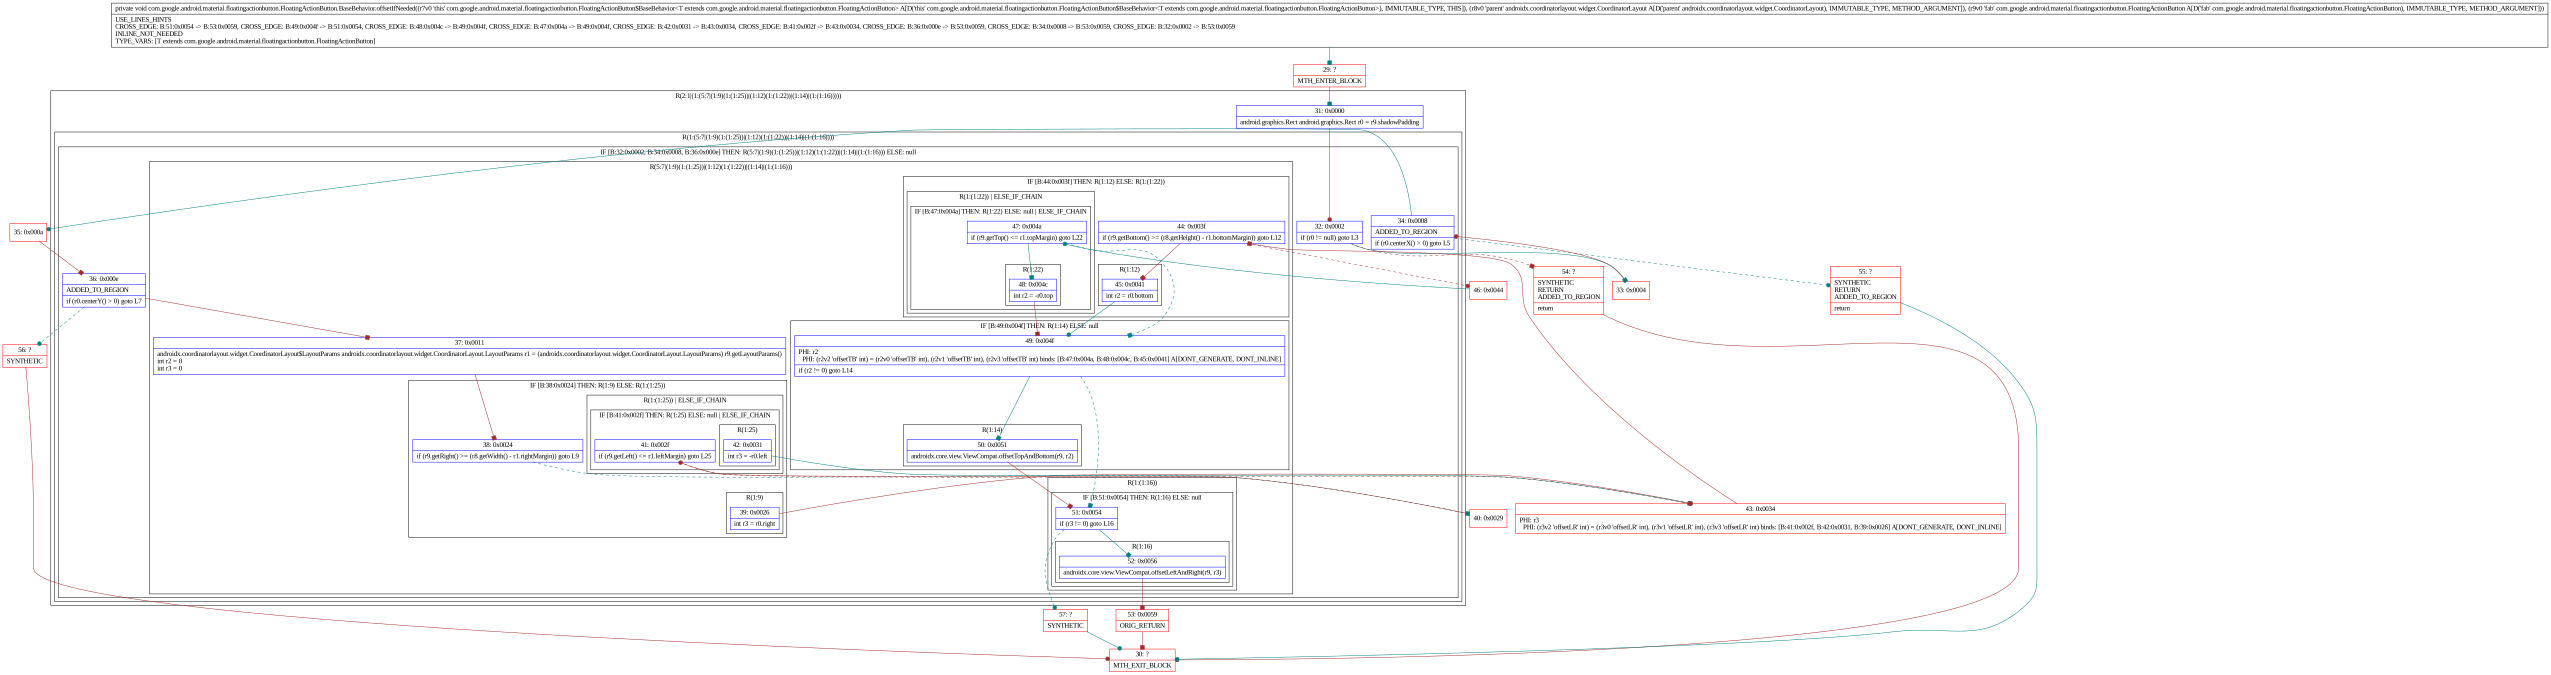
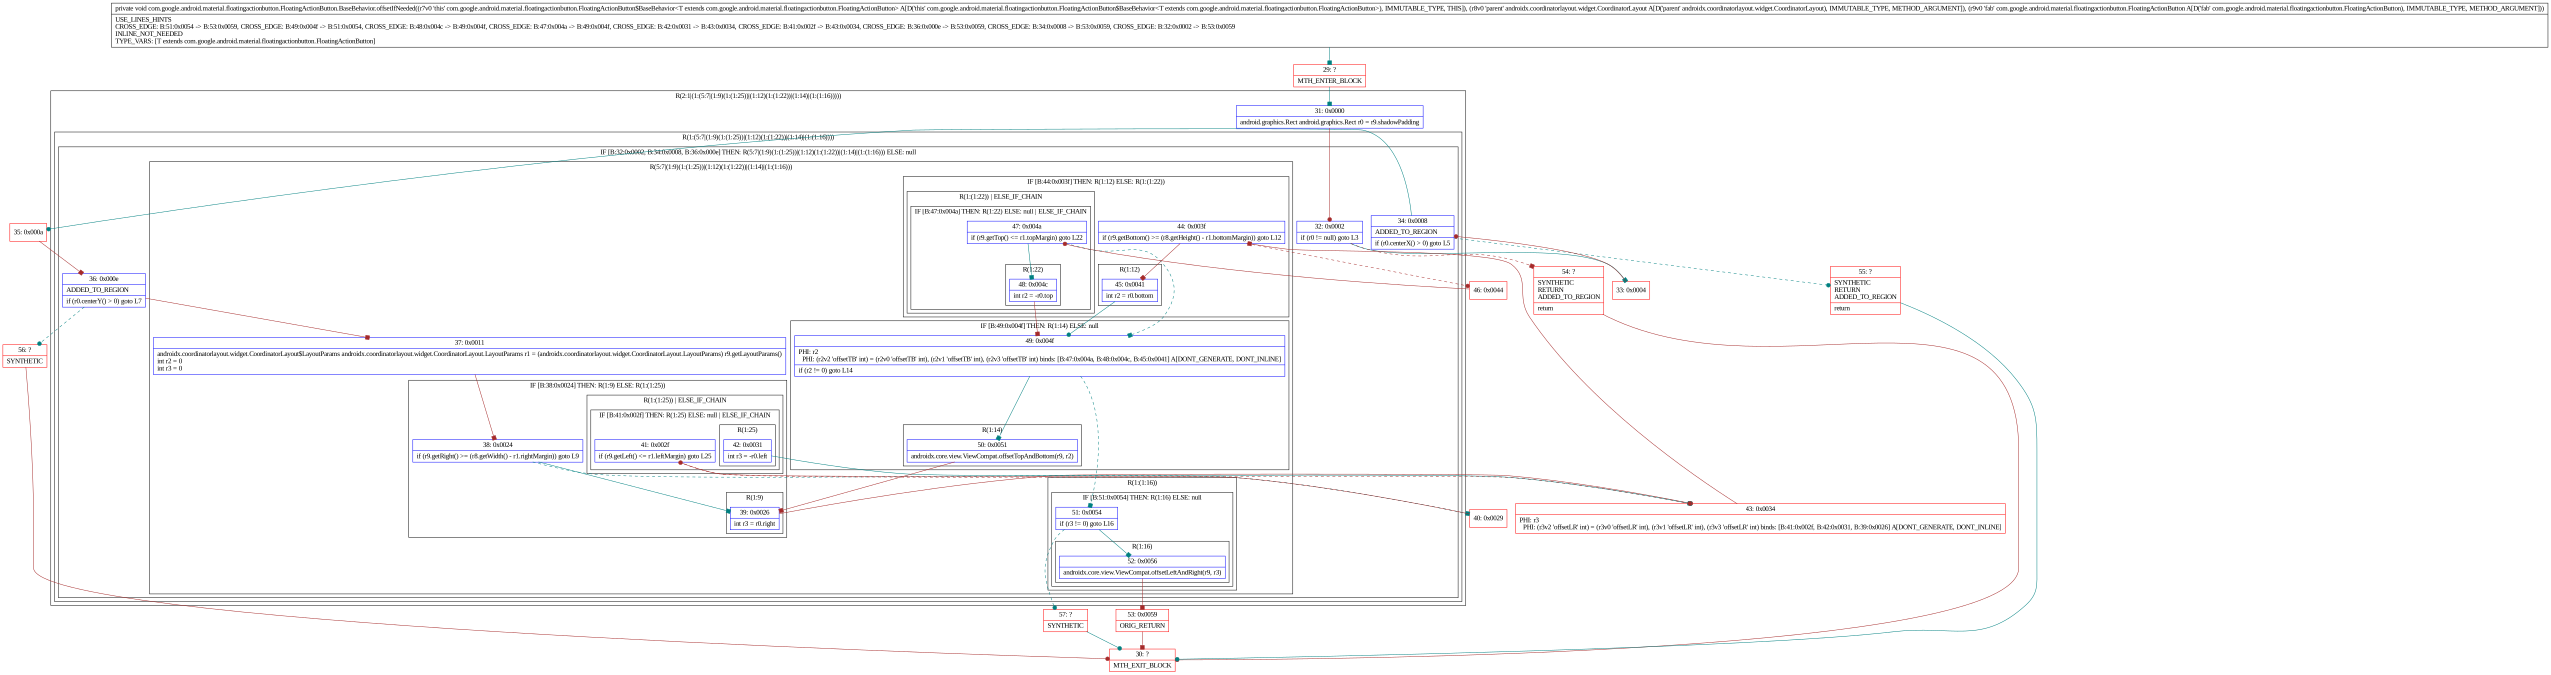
(1267, 274) -> (1267, 274)
(1037, 483) -> (869, 486)
none -> (632, 486)
